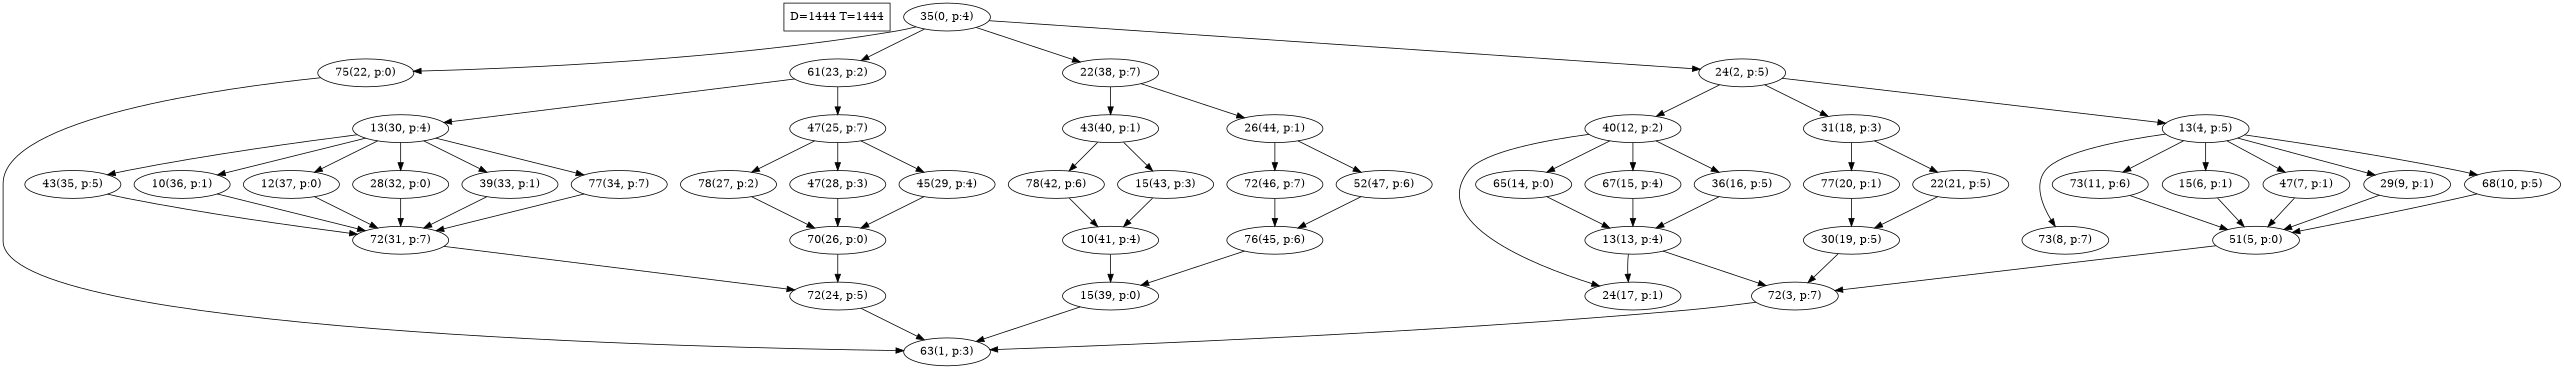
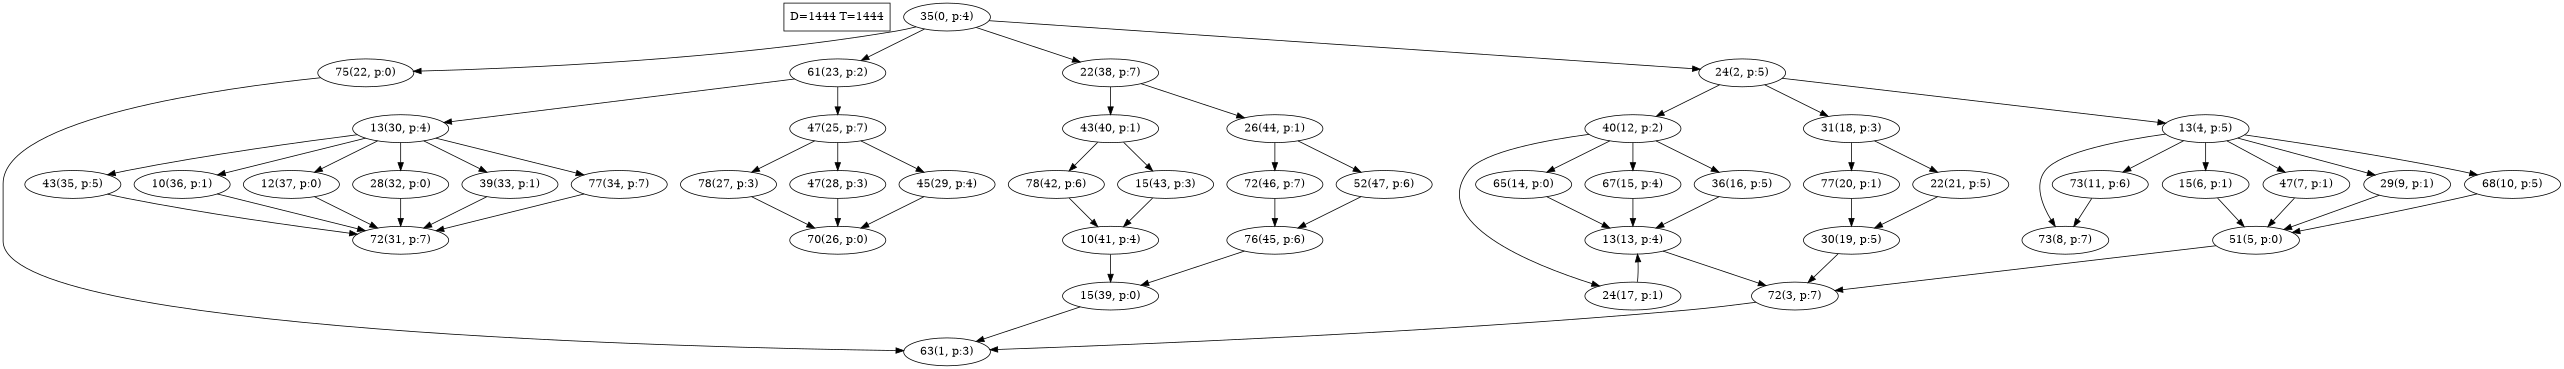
(728, 184) -> (728, 184)
(2175, 211) -> (2085, 209)
(1628, 264) -> (1638, 272)
(838, 296) -> none
